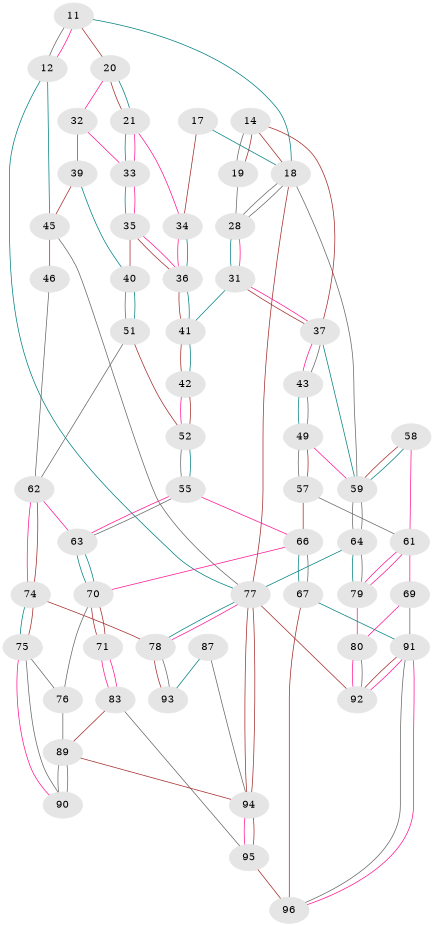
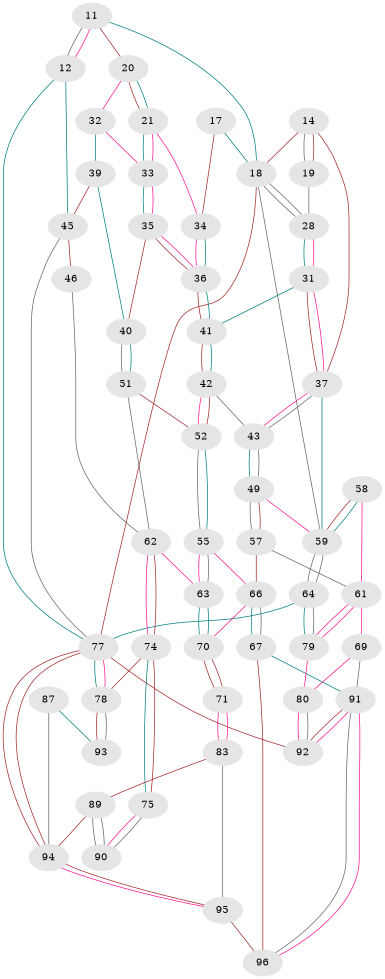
none -> (230, 411)
(63, 700) -> none
